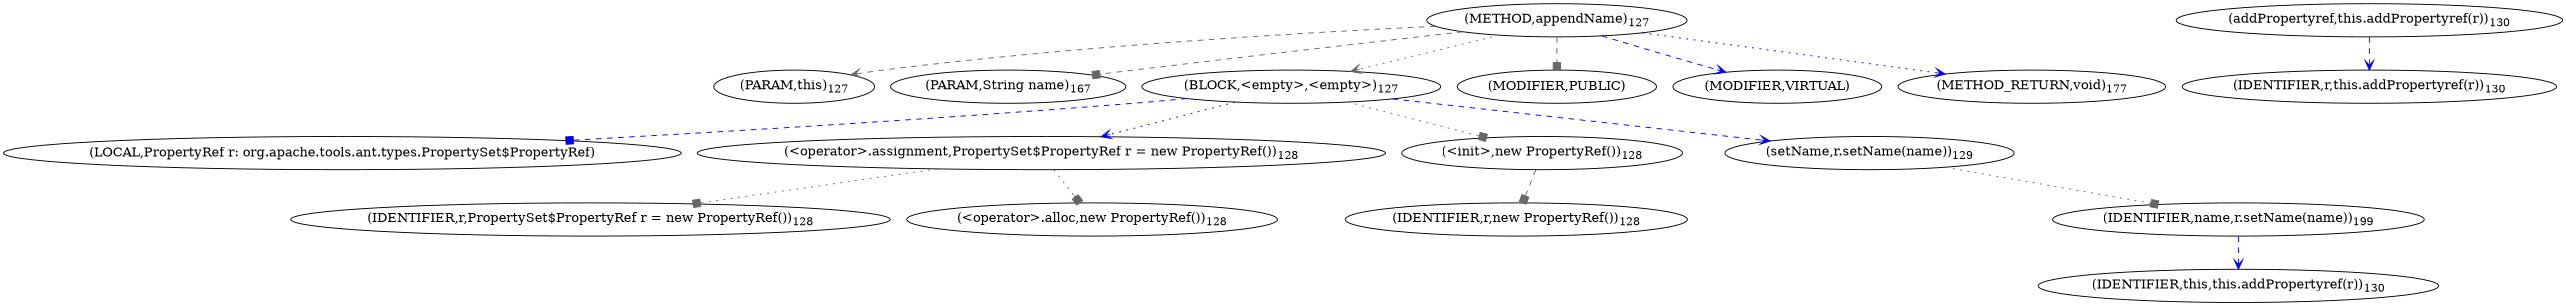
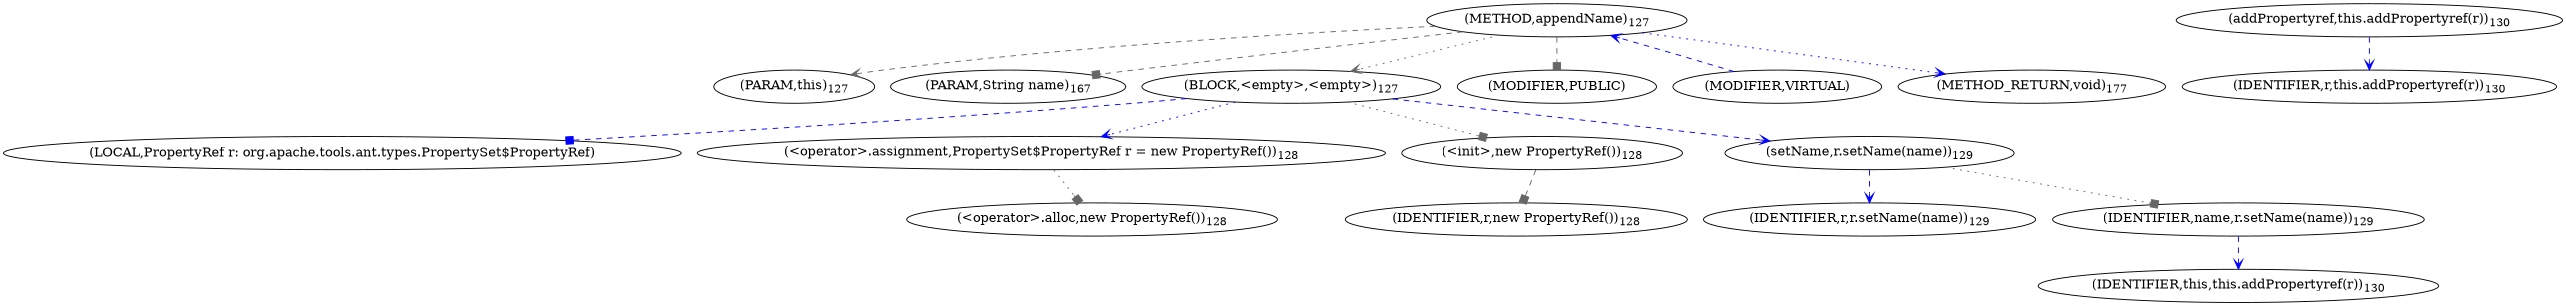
(1659, 53) -> (1677, 55)
(2363, 218) -> (2363, 218)
(590, 219) -> none
none -> (1870, 219)
